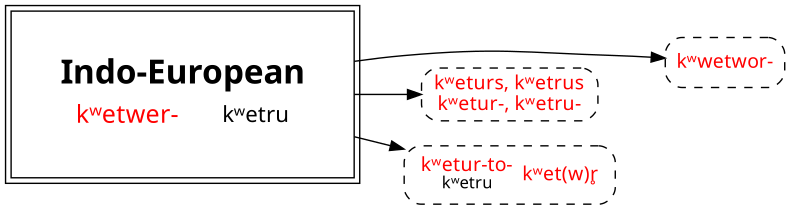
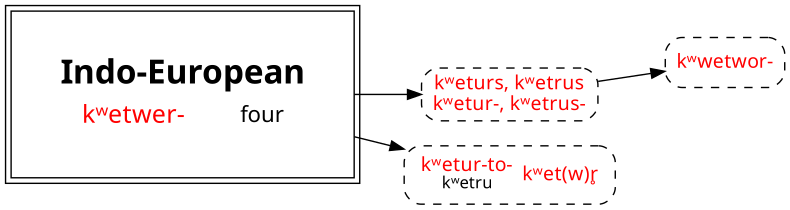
(503, 51) -> (625, 77)
(510, 104) -> (510, 104)
(256, 115) -> (262, 115)
